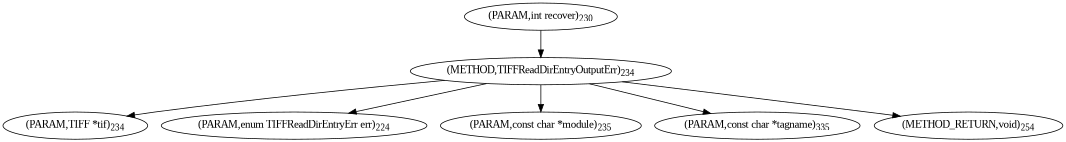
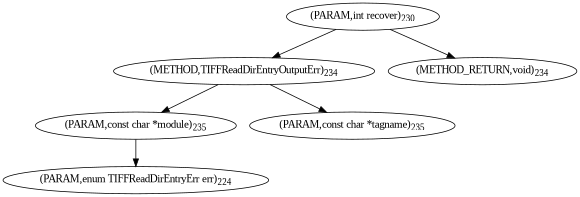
(421, 98) -> (136, 149)
(758, 98) -> (419, 42)
(823, 125) -> (418, 125)
(1028, 125) -> (542, 70)
(75, 126) -> none
